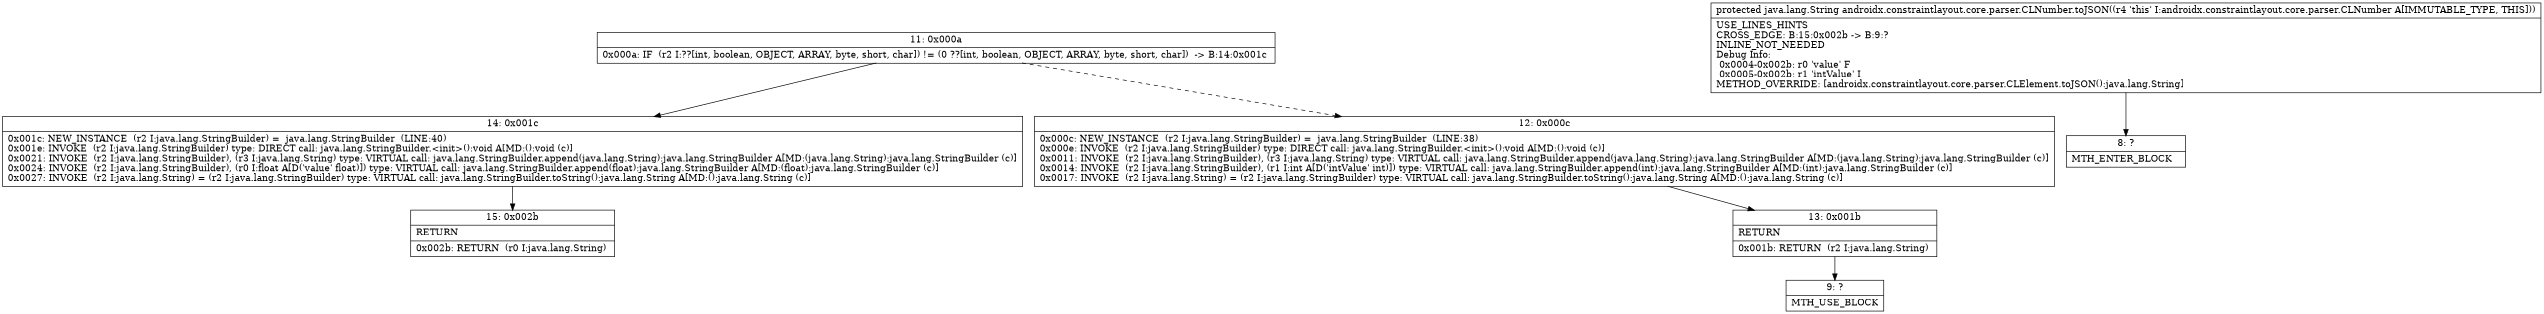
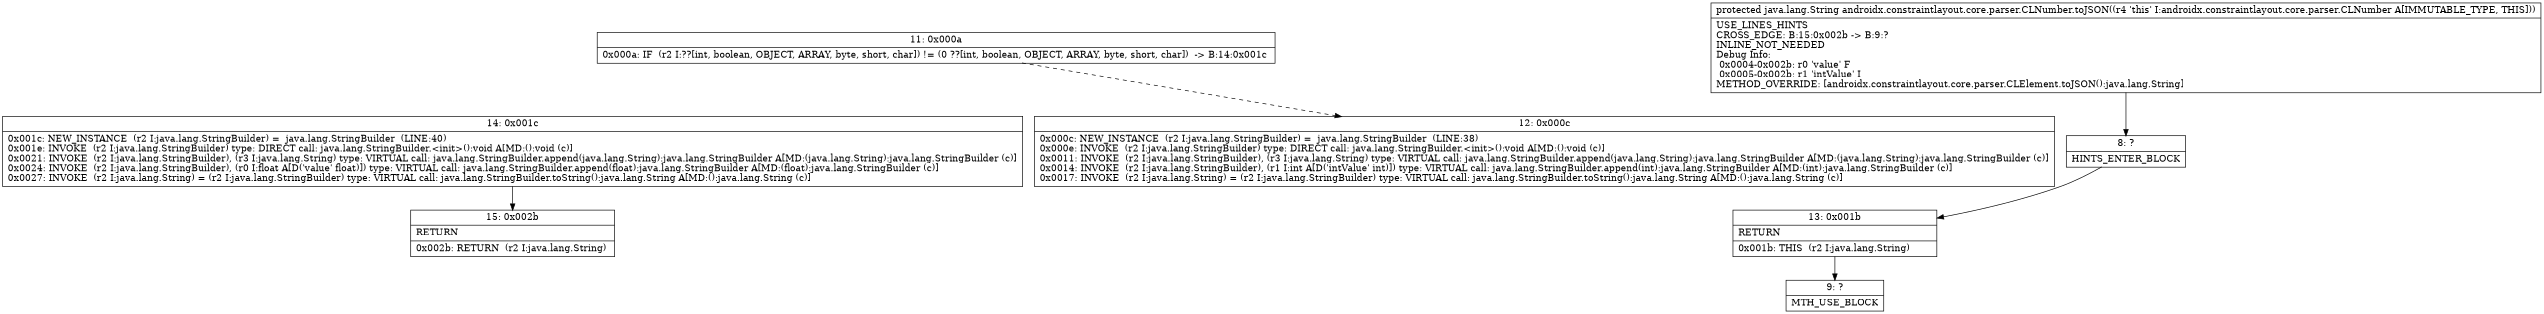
(768, 89) -> none
(2122, 159) -> (2126, 159)
(1708, 197) -> (2025, 198)
(513, 248) -> (513, 248)
(1835, 248) -> (1826, 248)
